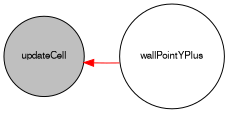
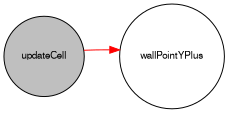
(107, 63) -> (97, 50)
